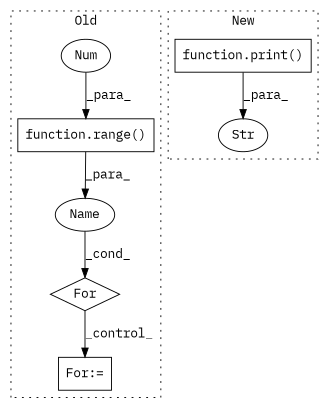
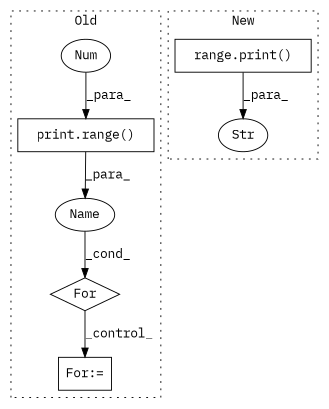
(243, 56) -> (243, 56)
(86, 135) -> (86, 135)
